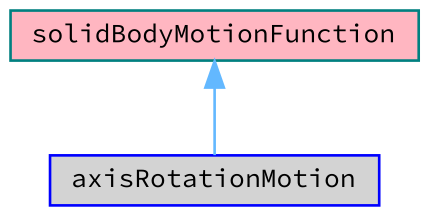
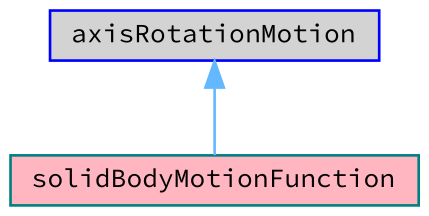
(215, 121) -> (215, 121)
